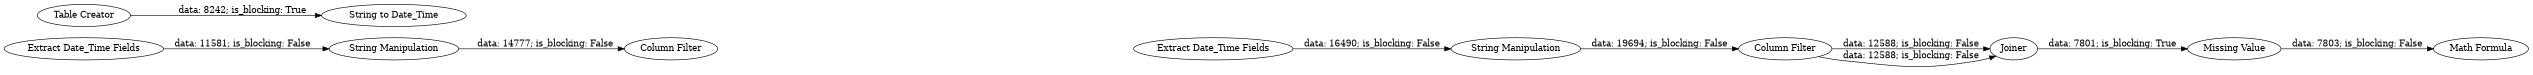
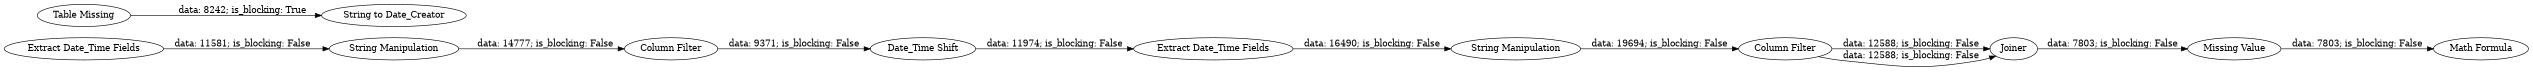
(84, 15) -> (84, 15)
(394, 15) -> (394, 15)
(2113, 44) -> (2113, 44)
none -> (923, 49)
